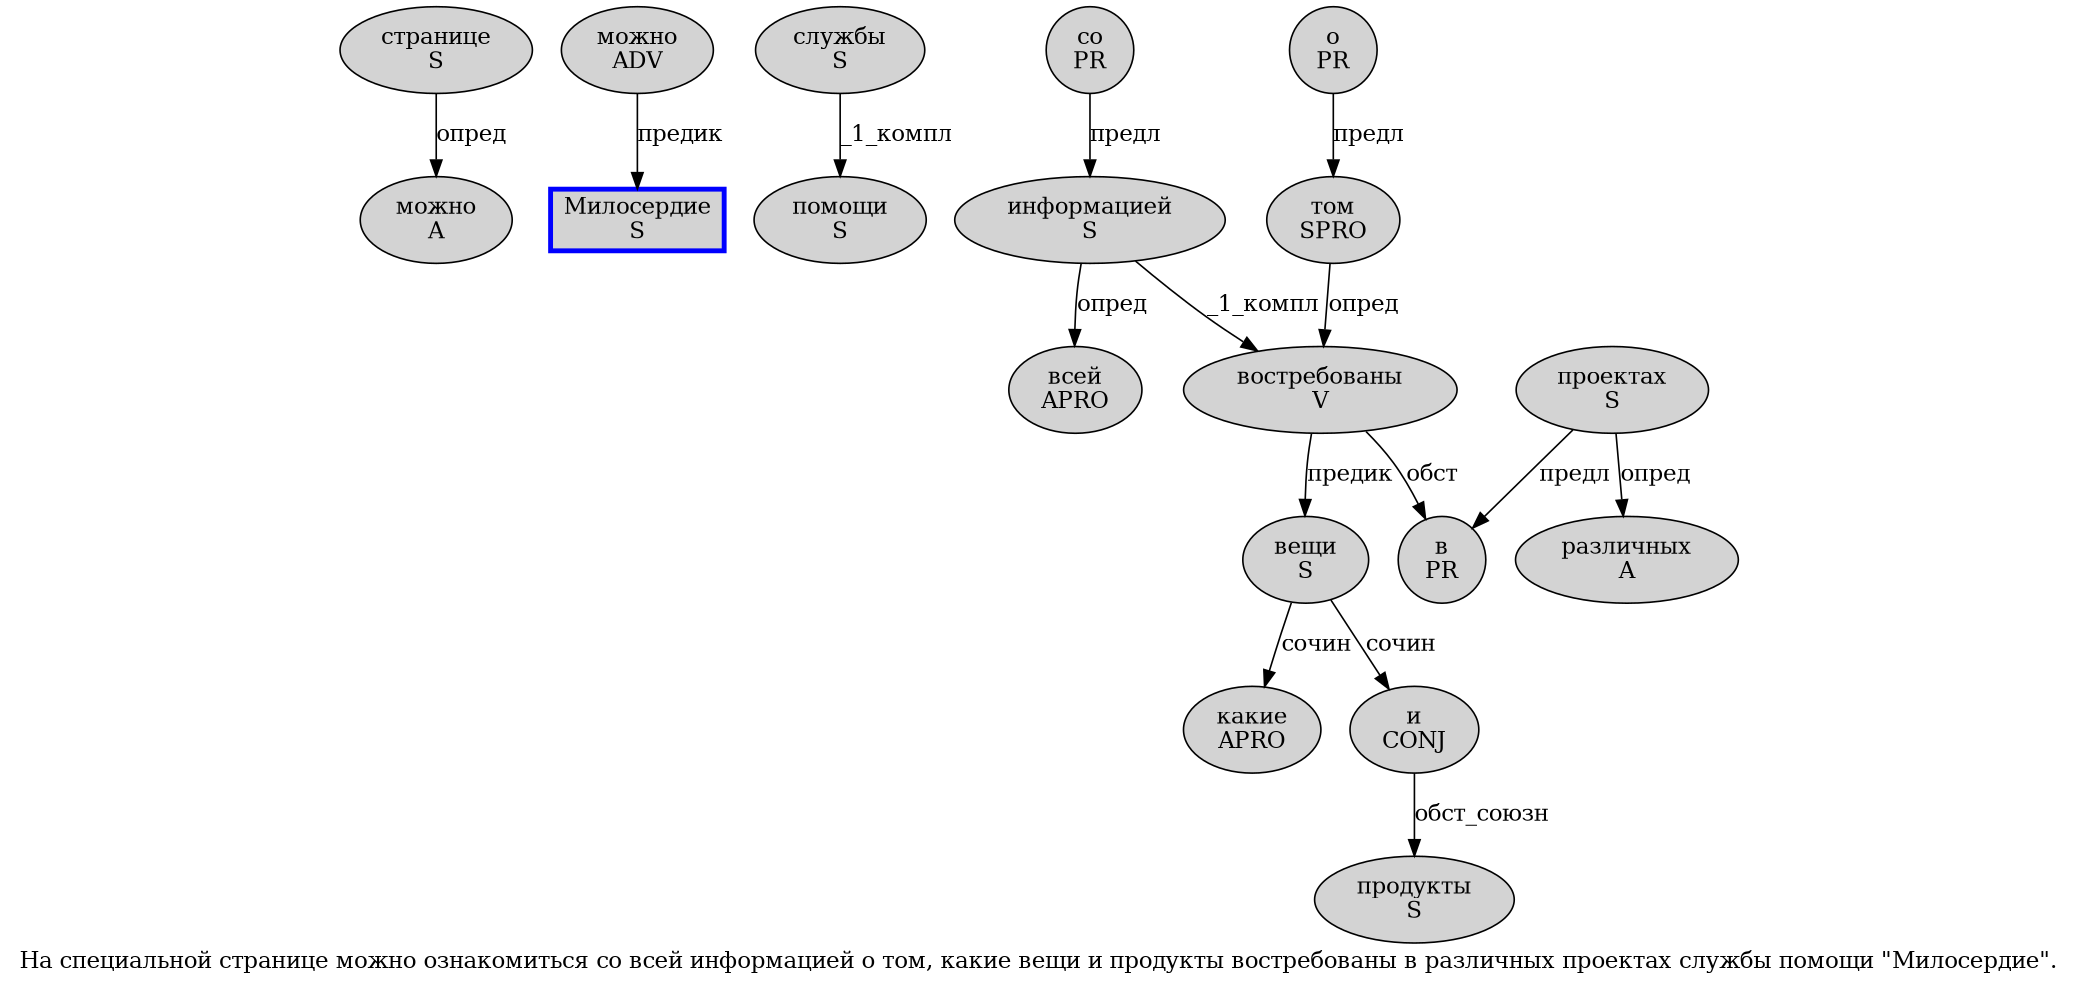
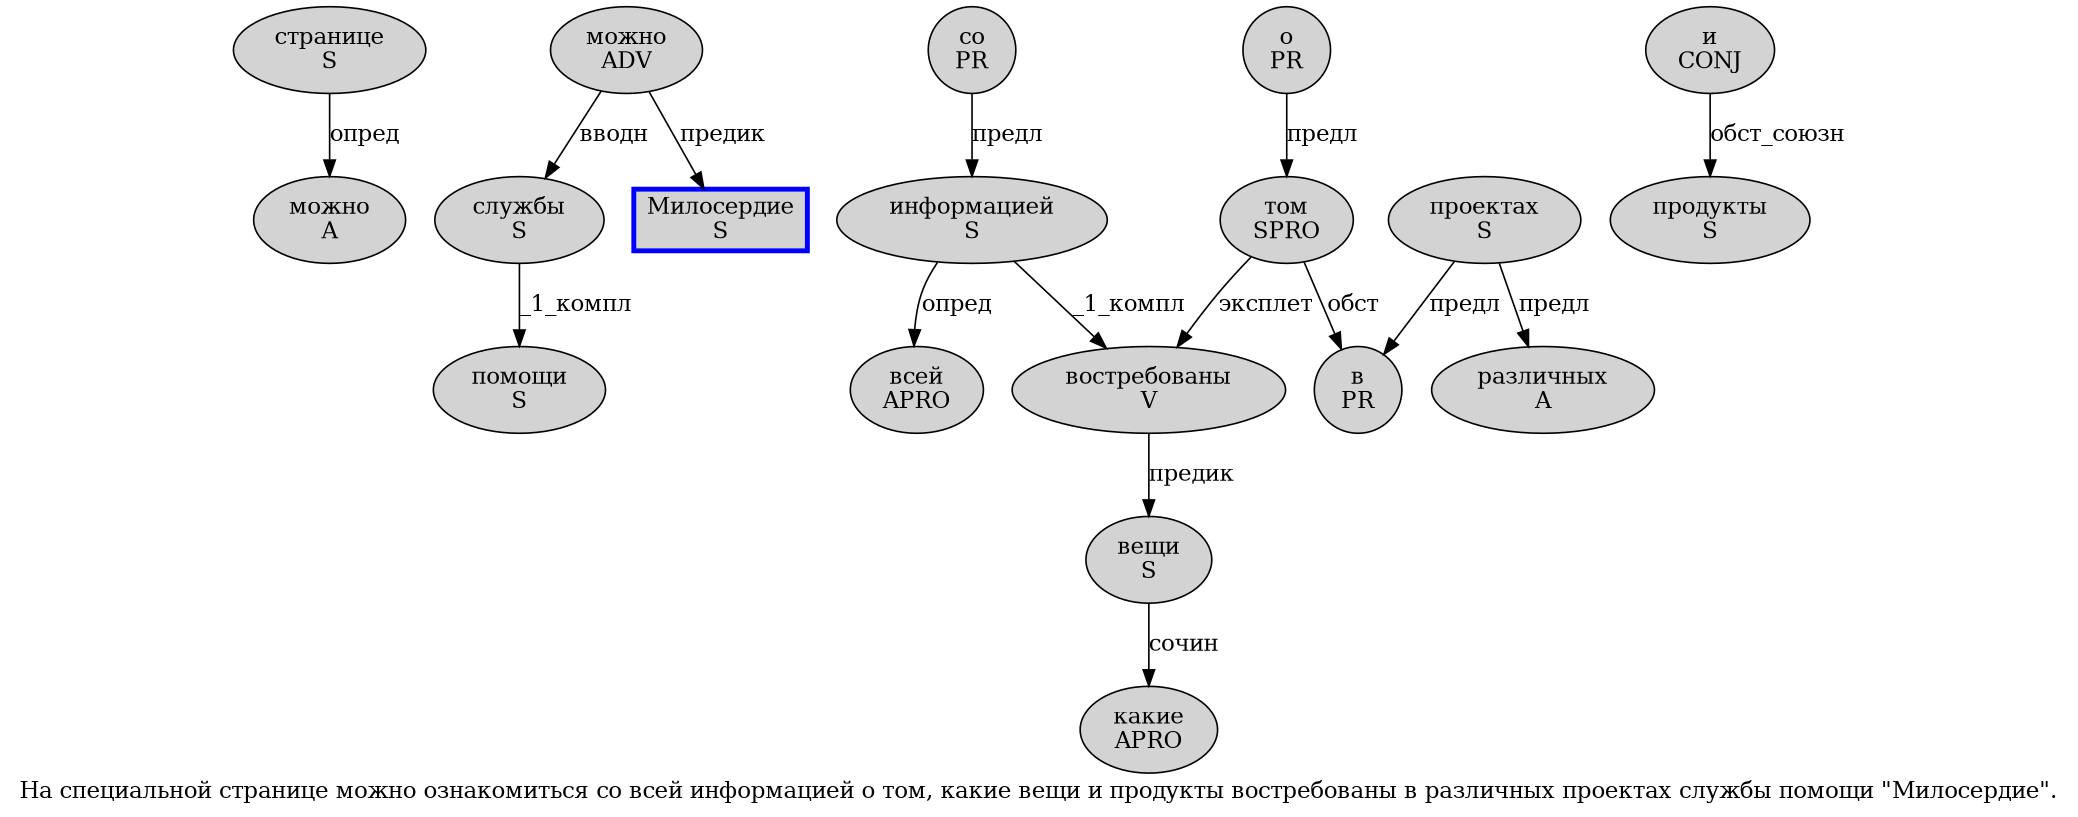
none -> (578, 127)
(1363, 305) -> (1266, 305)
(1395, 465) -> (1319, 298)
(1655, 475) -> (1554, 305)
(1355, 638) -> none
